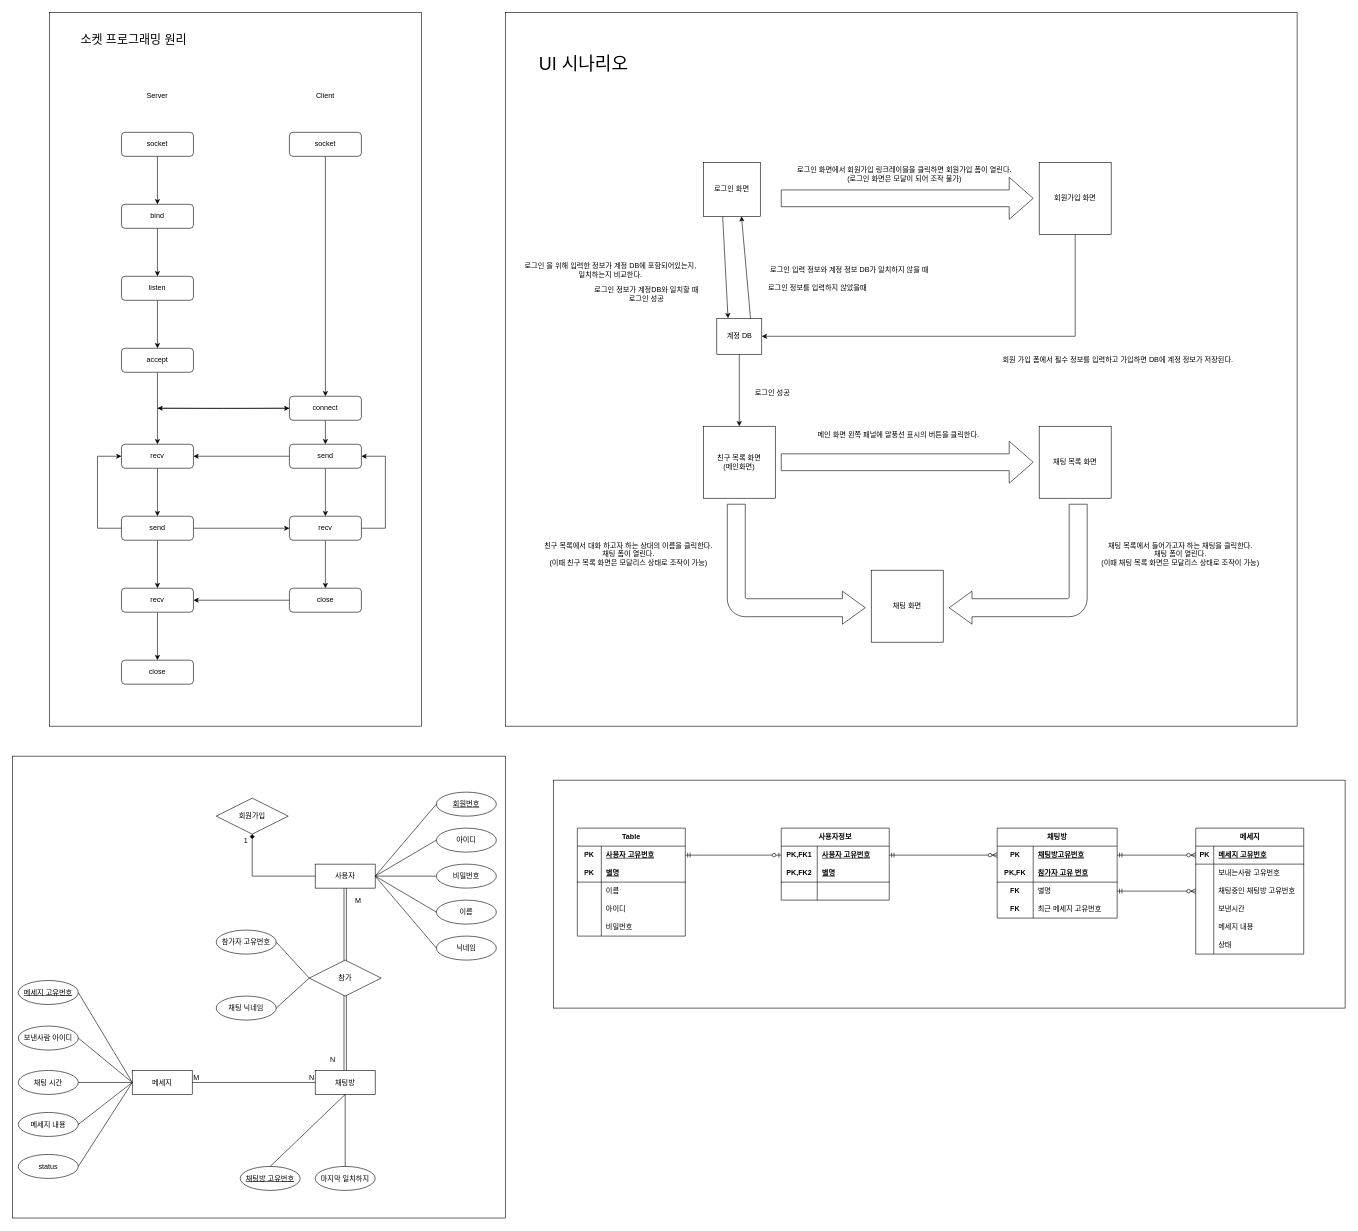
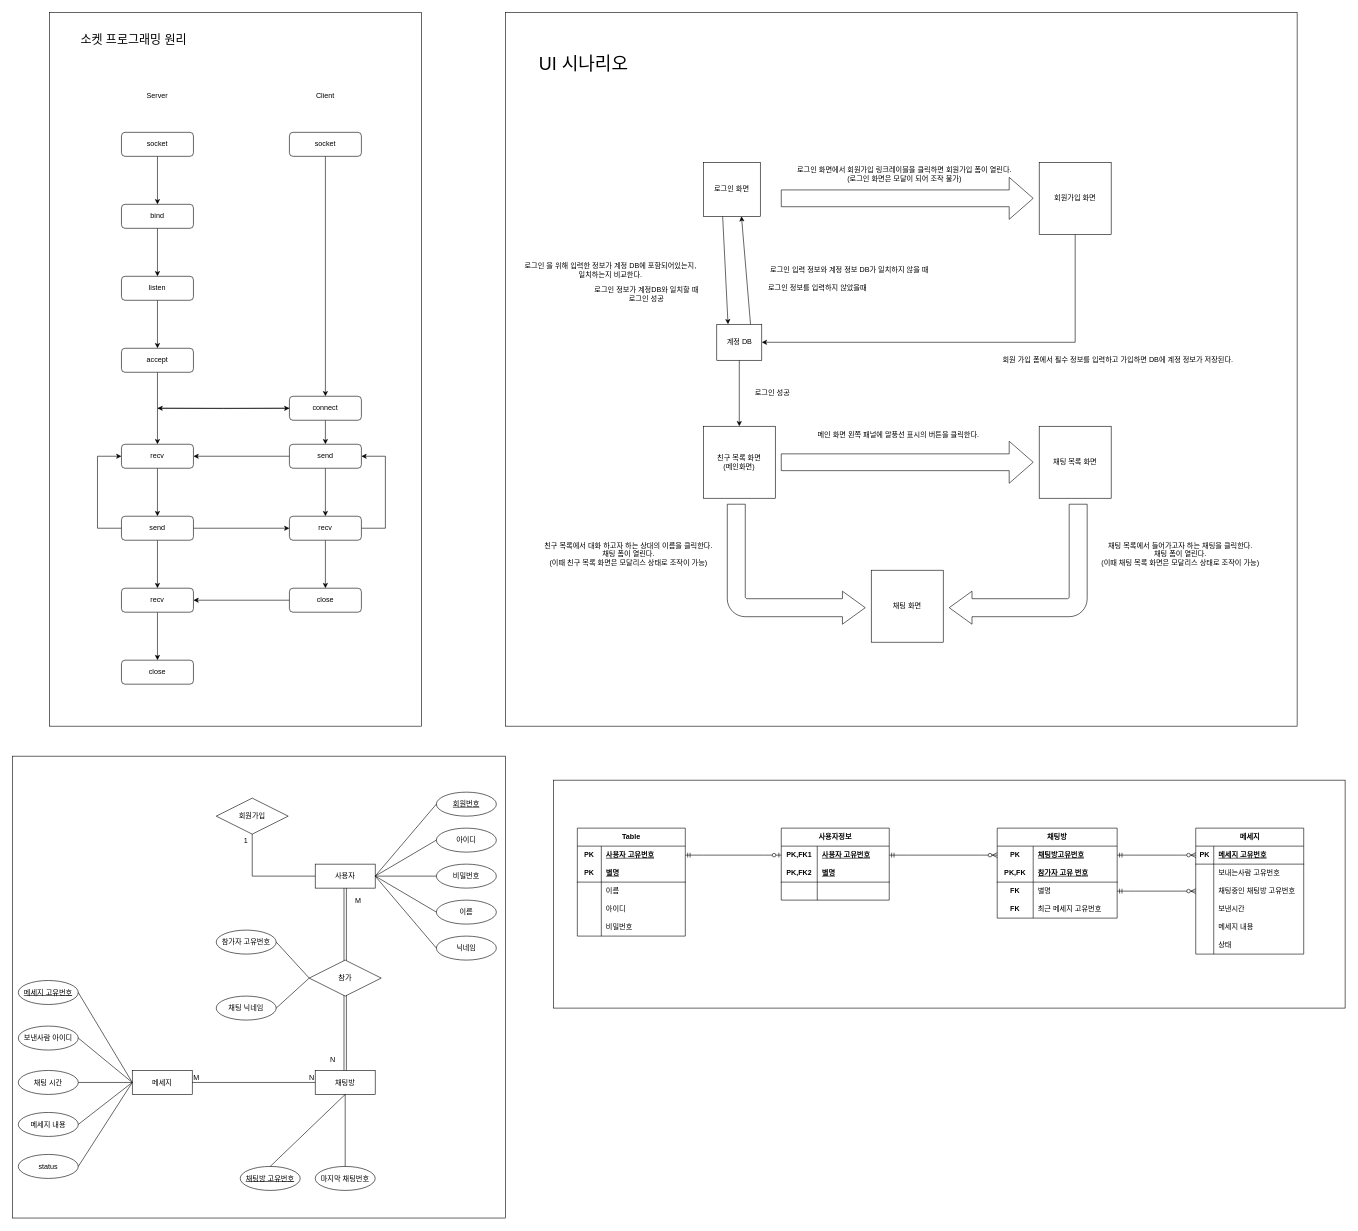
(740, 336) -> (740, 342)
(252, 839) -> (252, 837)
(345, 1179) -> (345, 1179)
